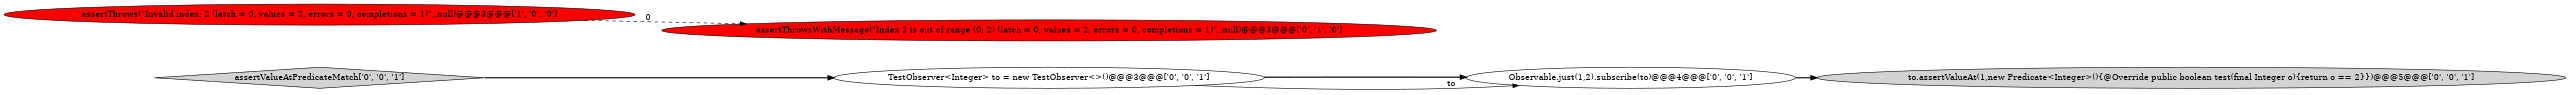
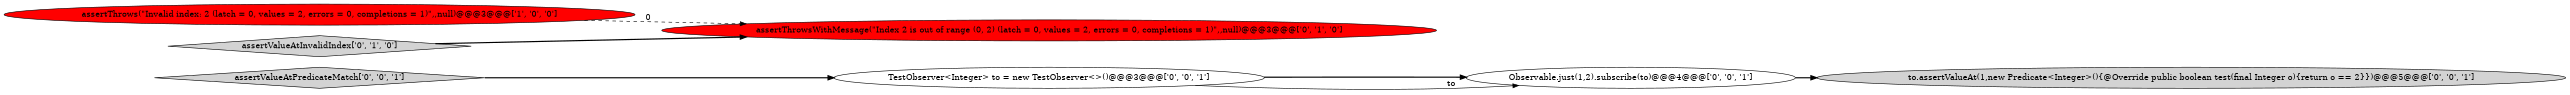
none -> (320, 46)
